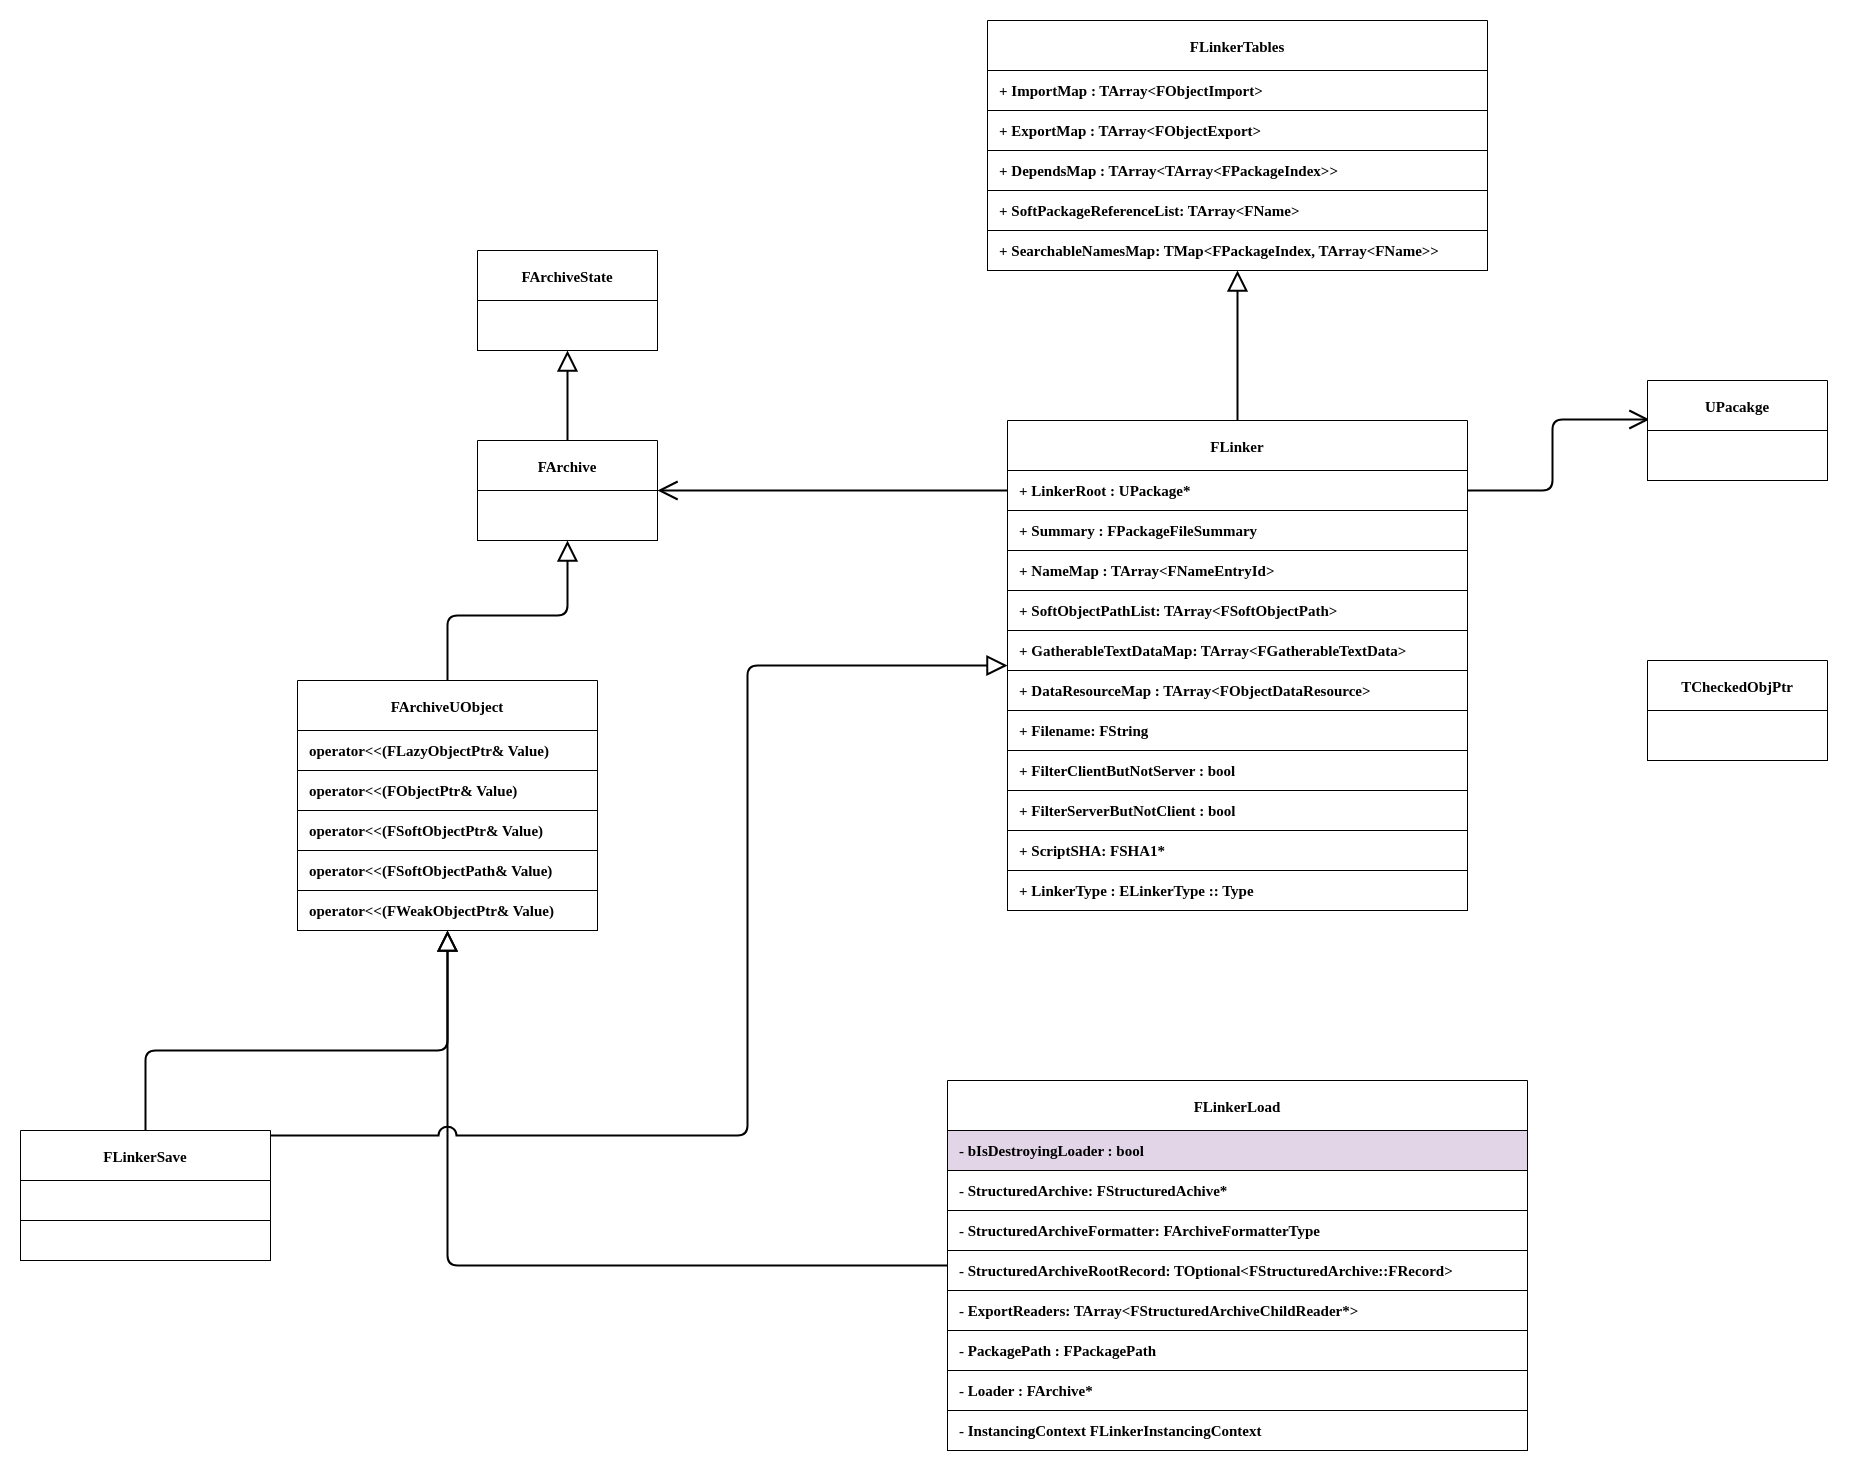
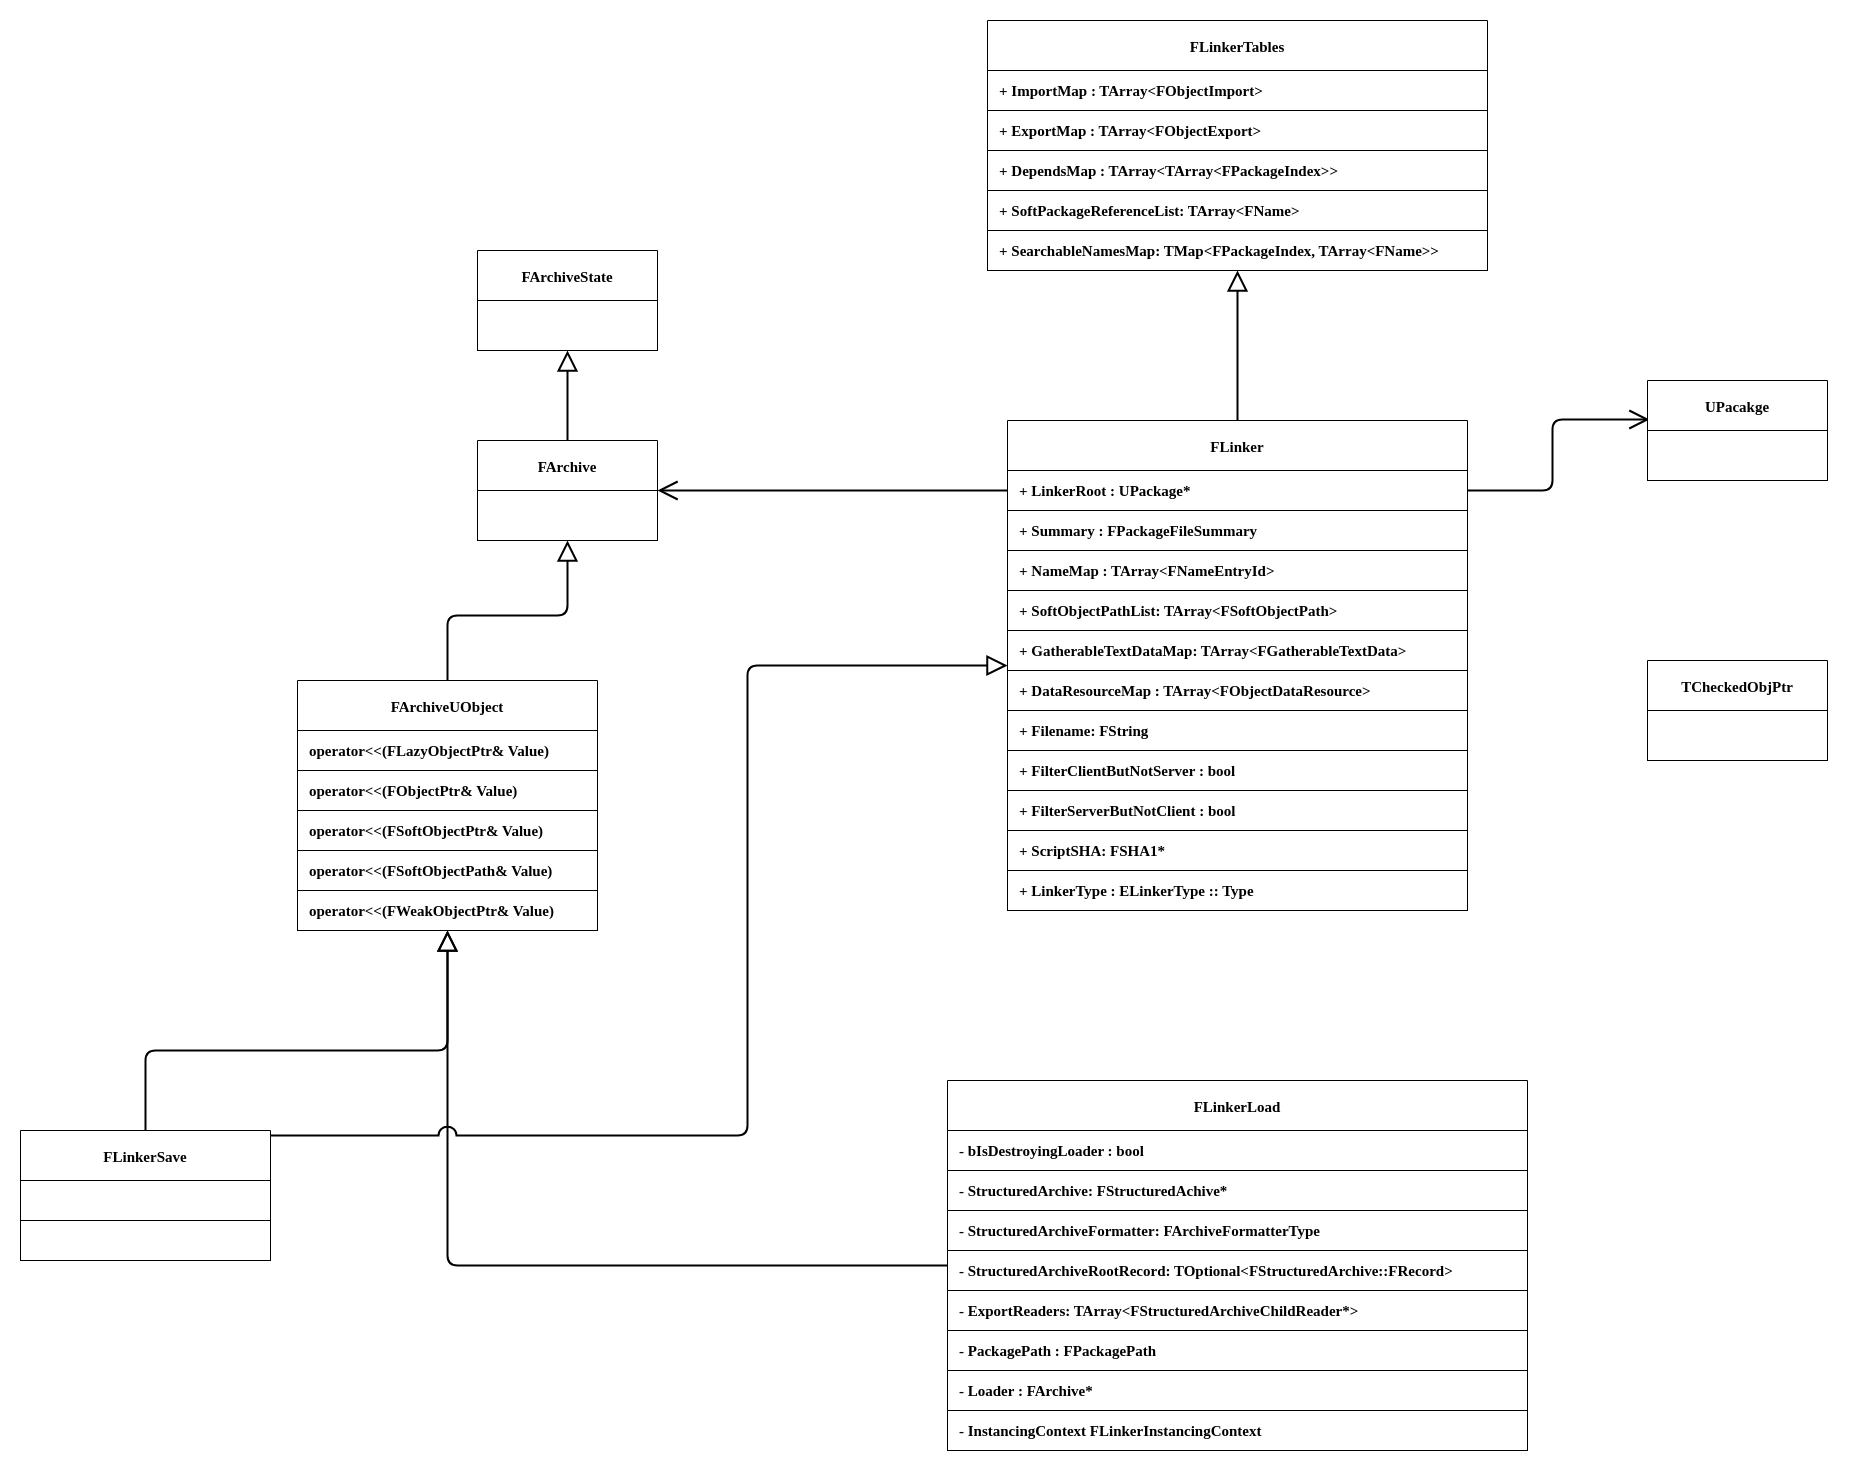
(1238, 1151) -> (1238, 1151)
